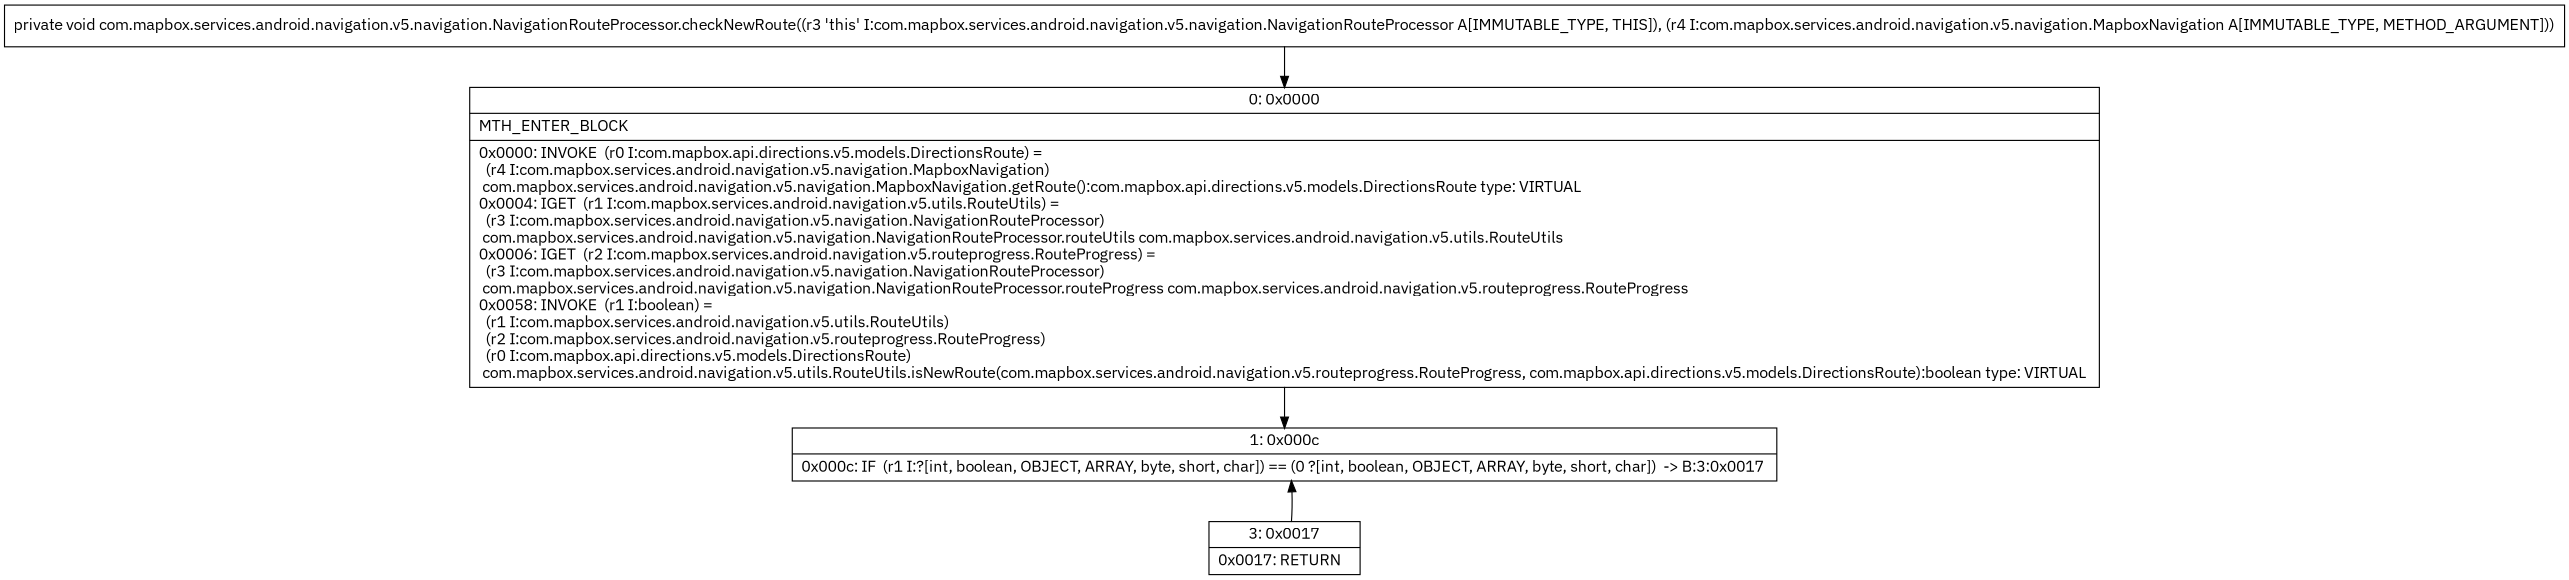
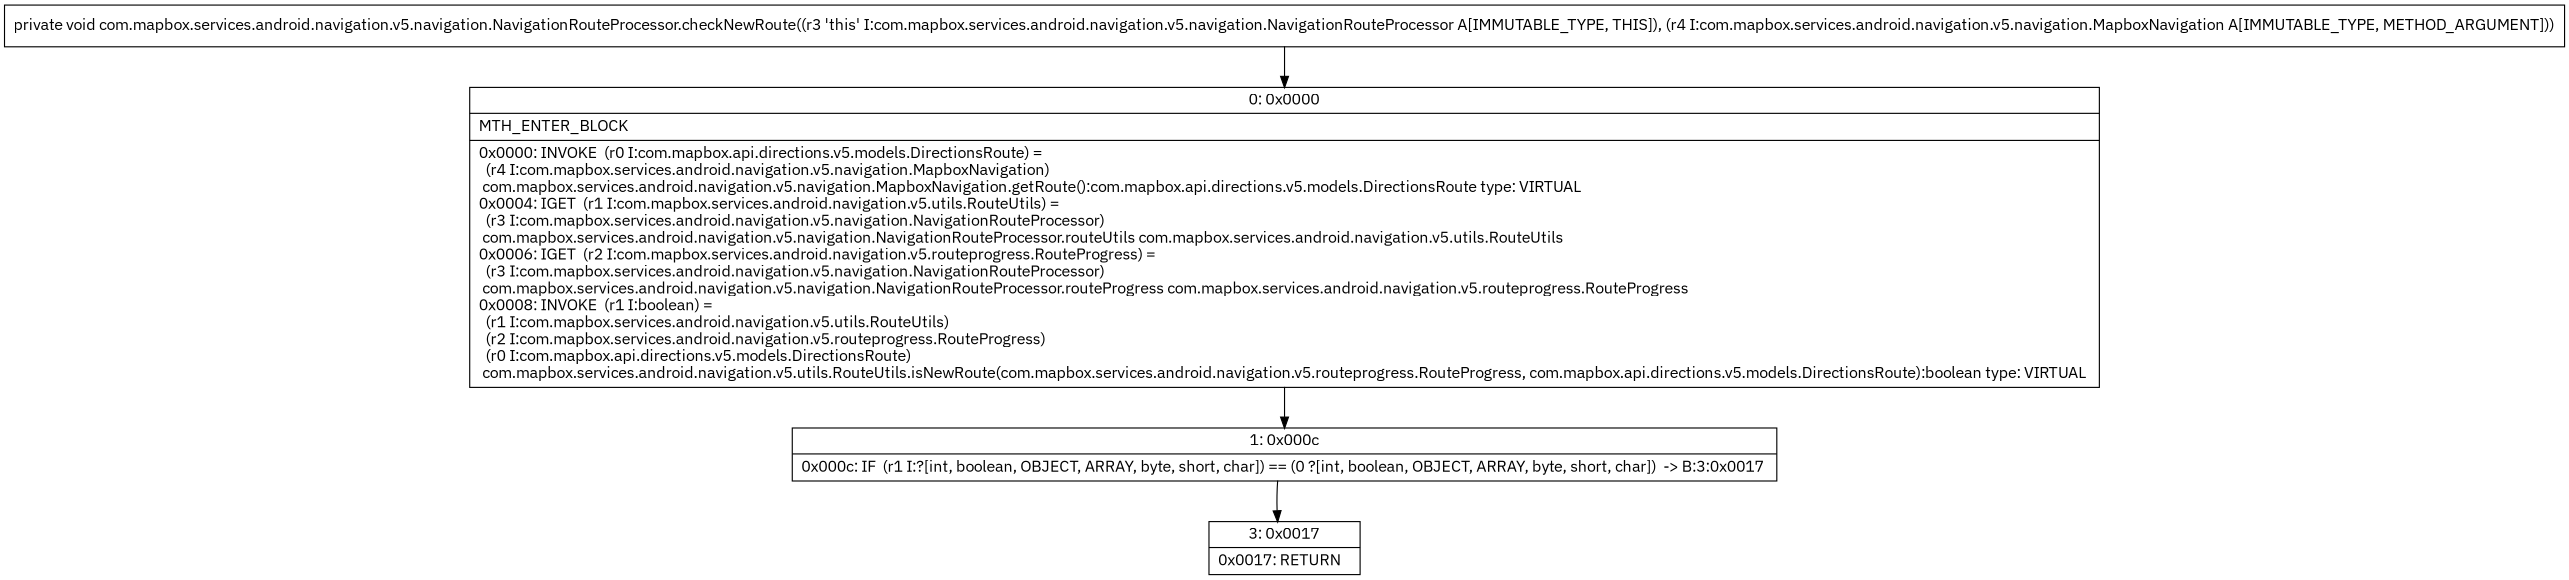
(598, 306) -> (598, 306)
(1292, 507) -> (1277, 496)
